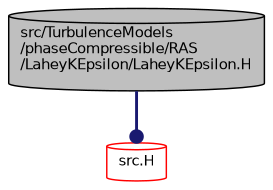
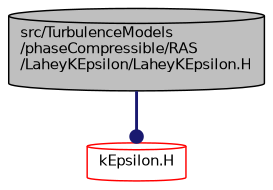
(137, 162) -> (137, 162)
